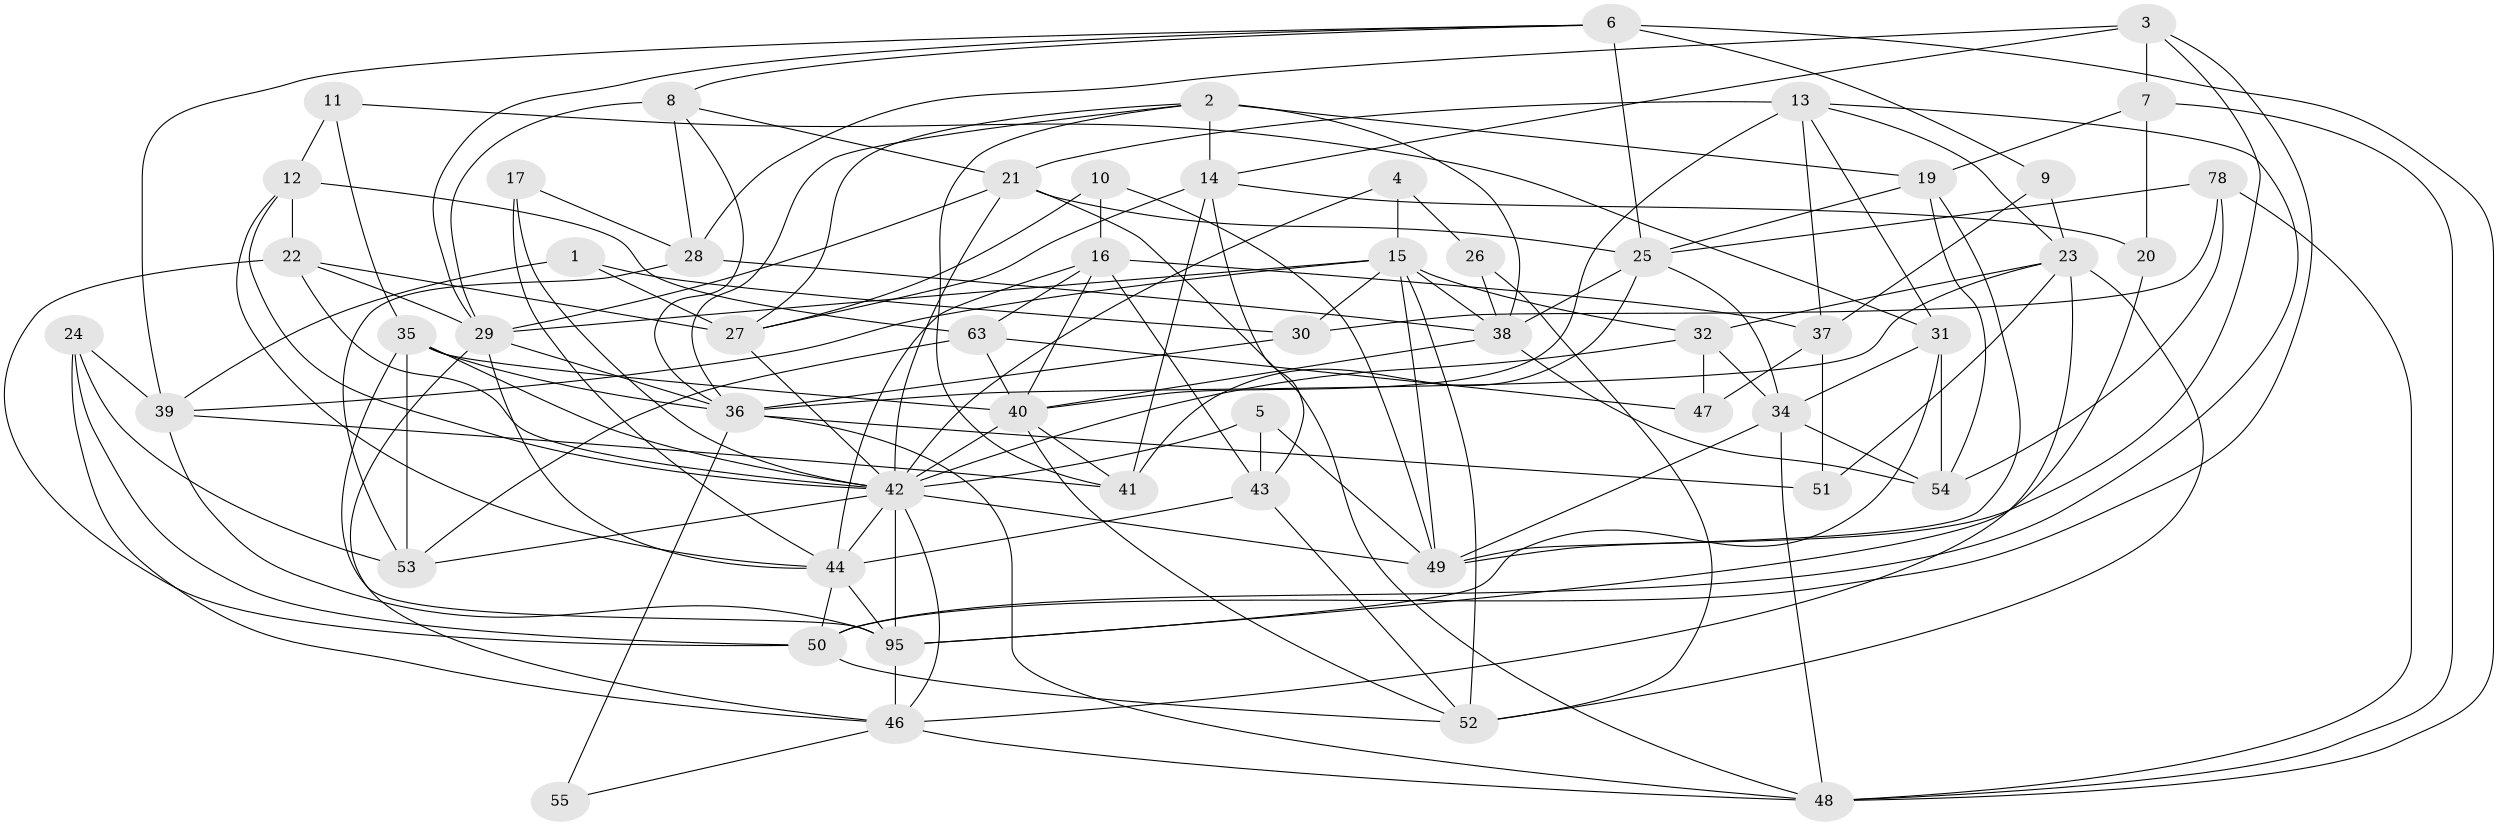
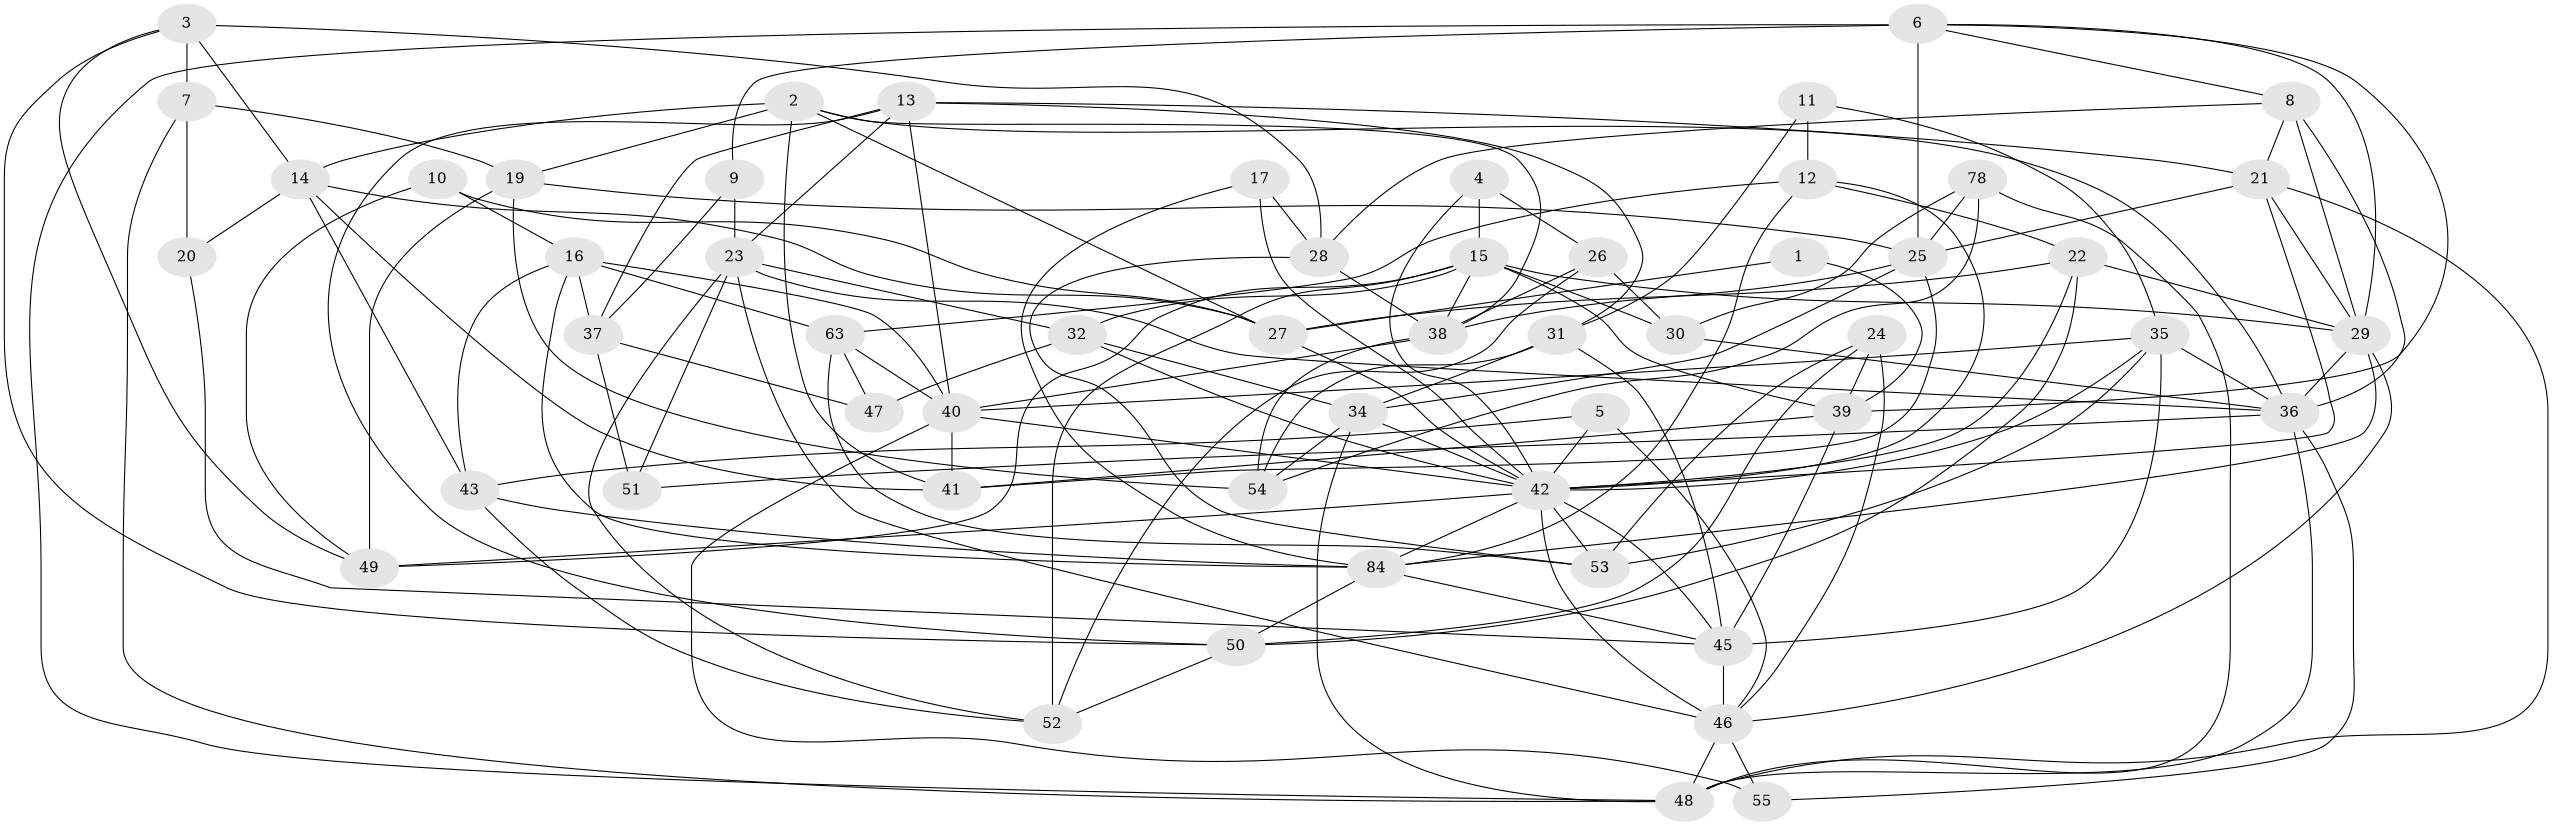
(920, 304) -> (1647, 306)
(1610, 492) -> (1460, 456)
(1352, 494) -> (1727, 555)
(836, 568) -> (1377, 568)
(1194, 587) -> (1011, 743)
(895, 646) -> (1723, 646)
